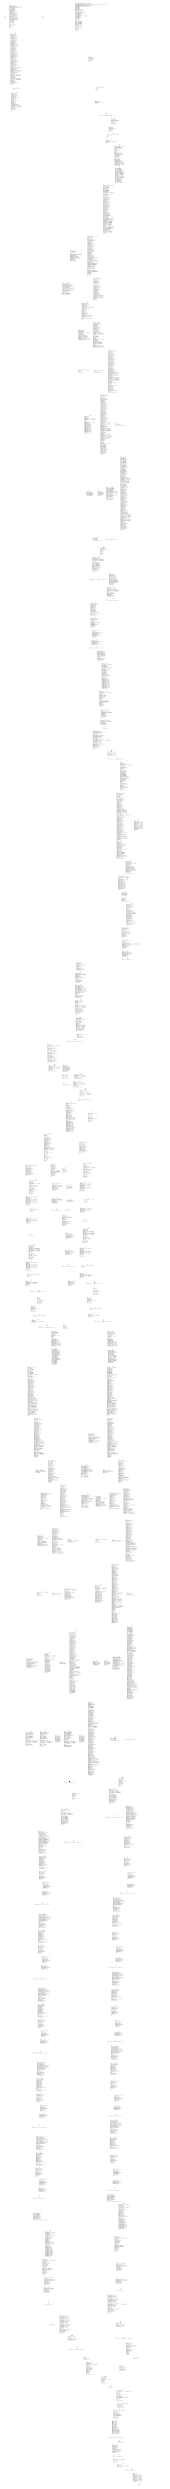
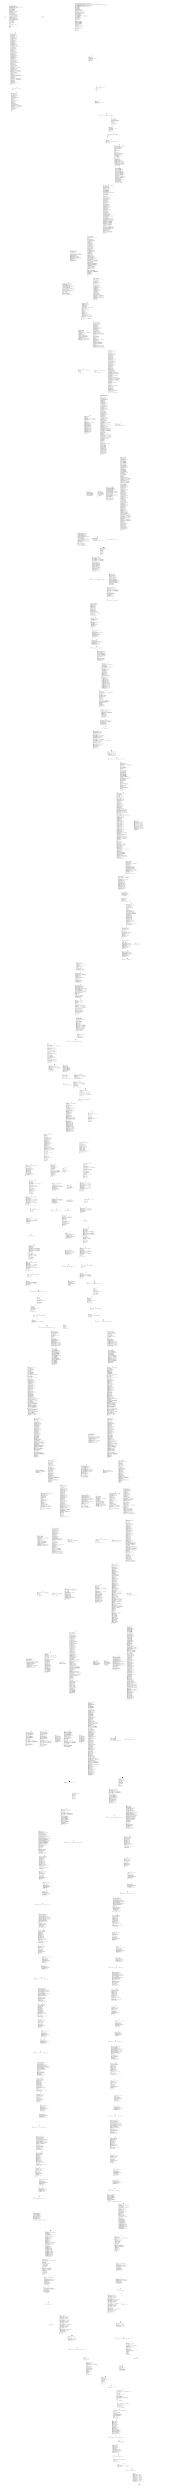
none -> (84, 539)
